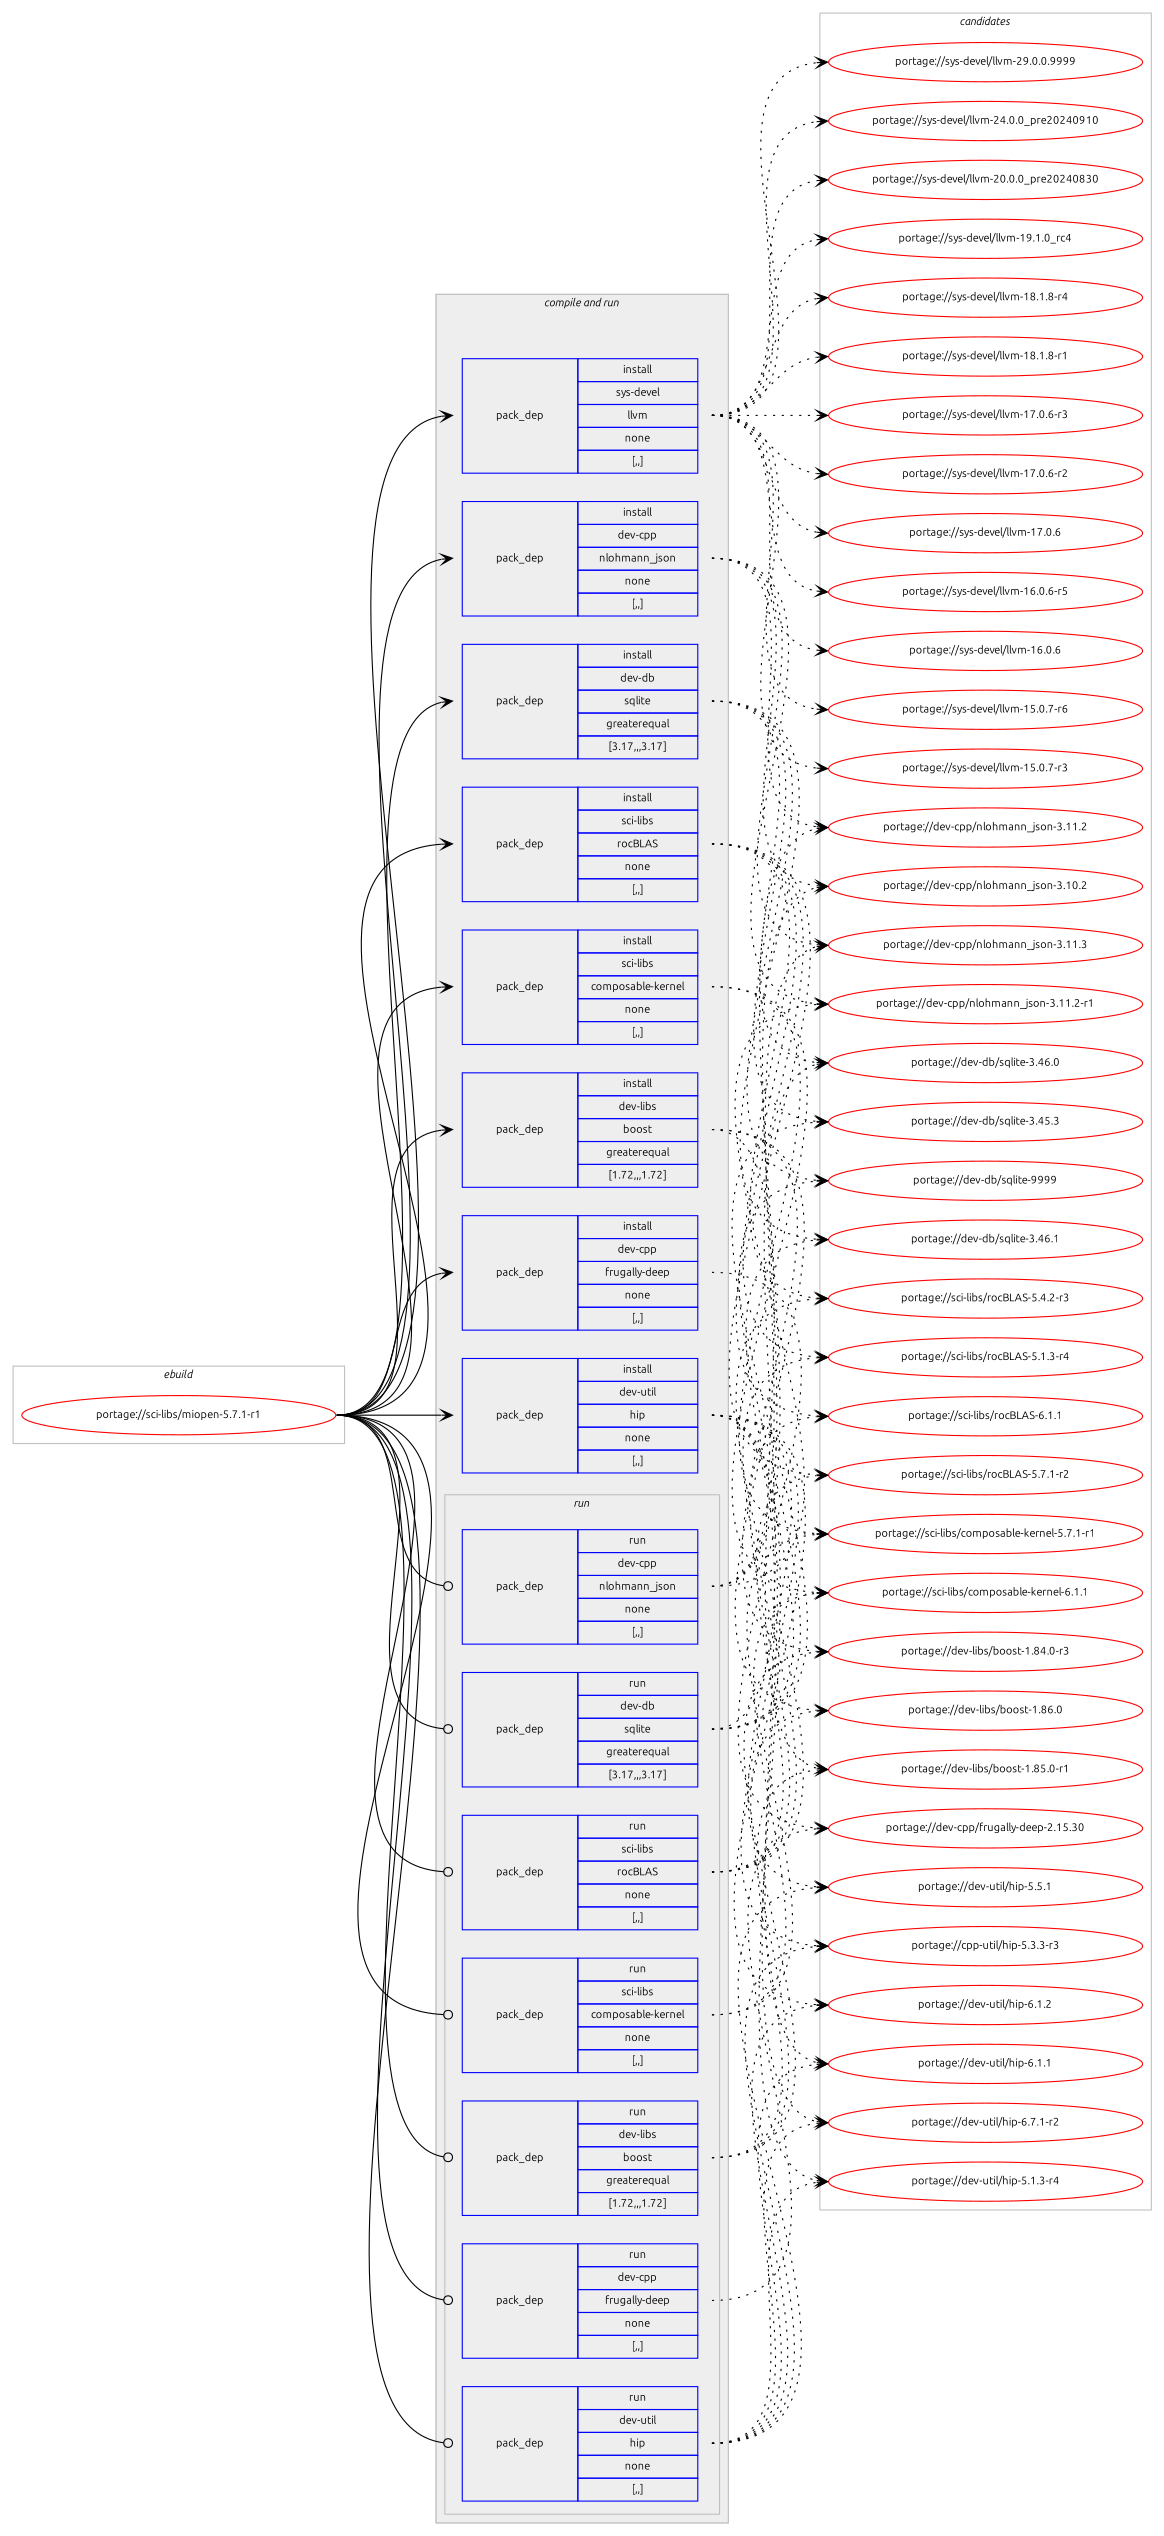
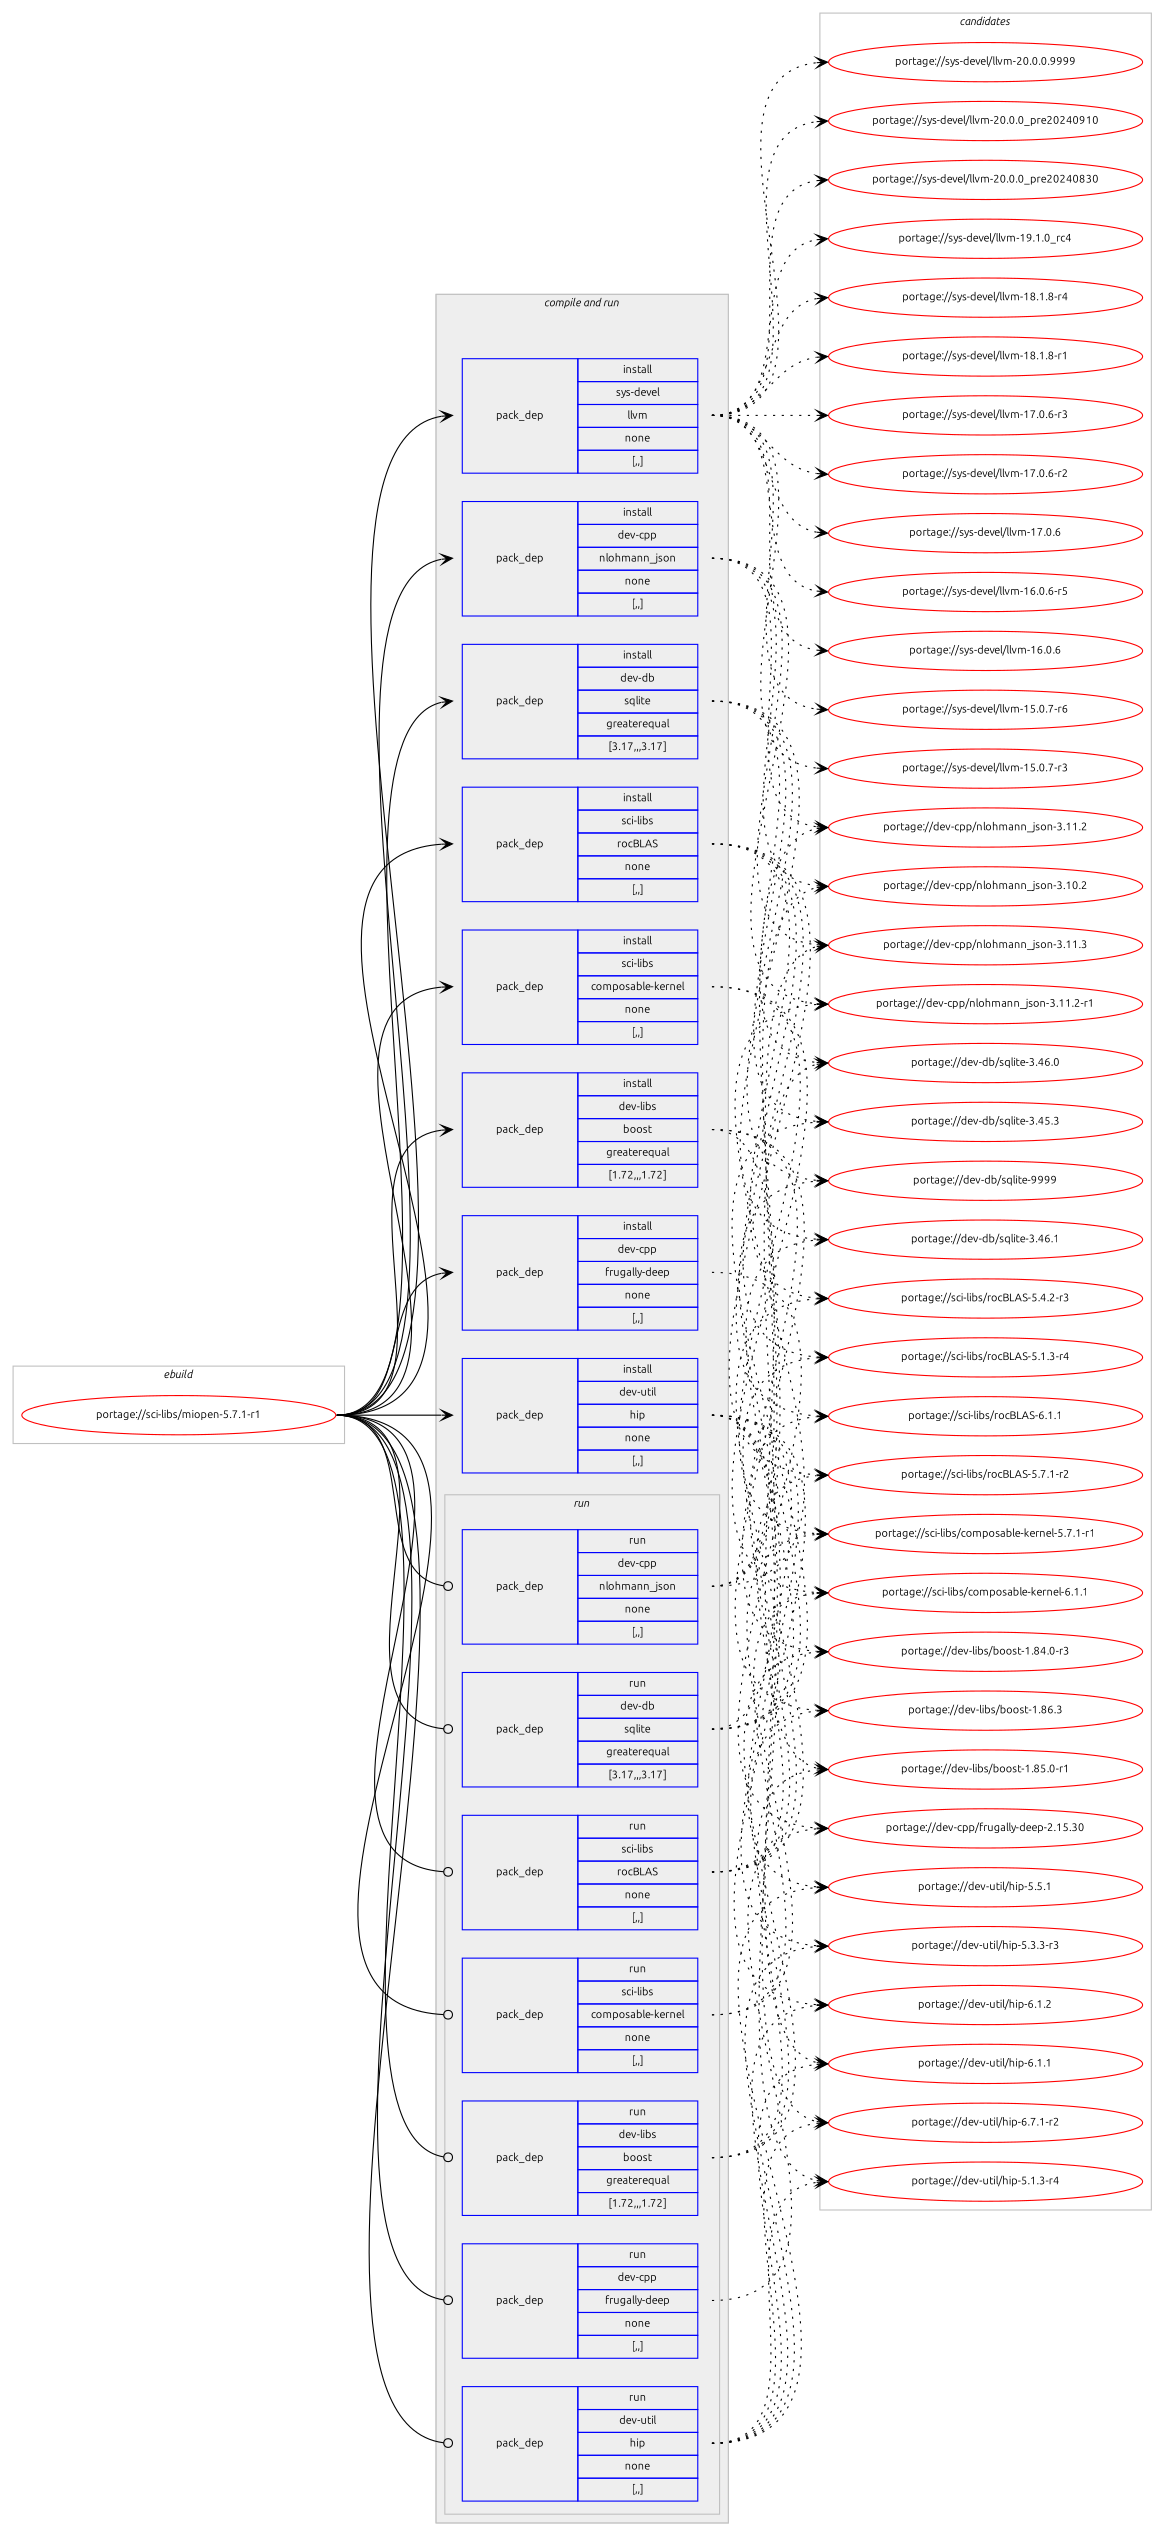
(986, 62) -> (986, 62)
(986, 121) -> (986, 121)
(986, 1711) -> (986, 1711)
(986, 1946) -> (986, 1946)
